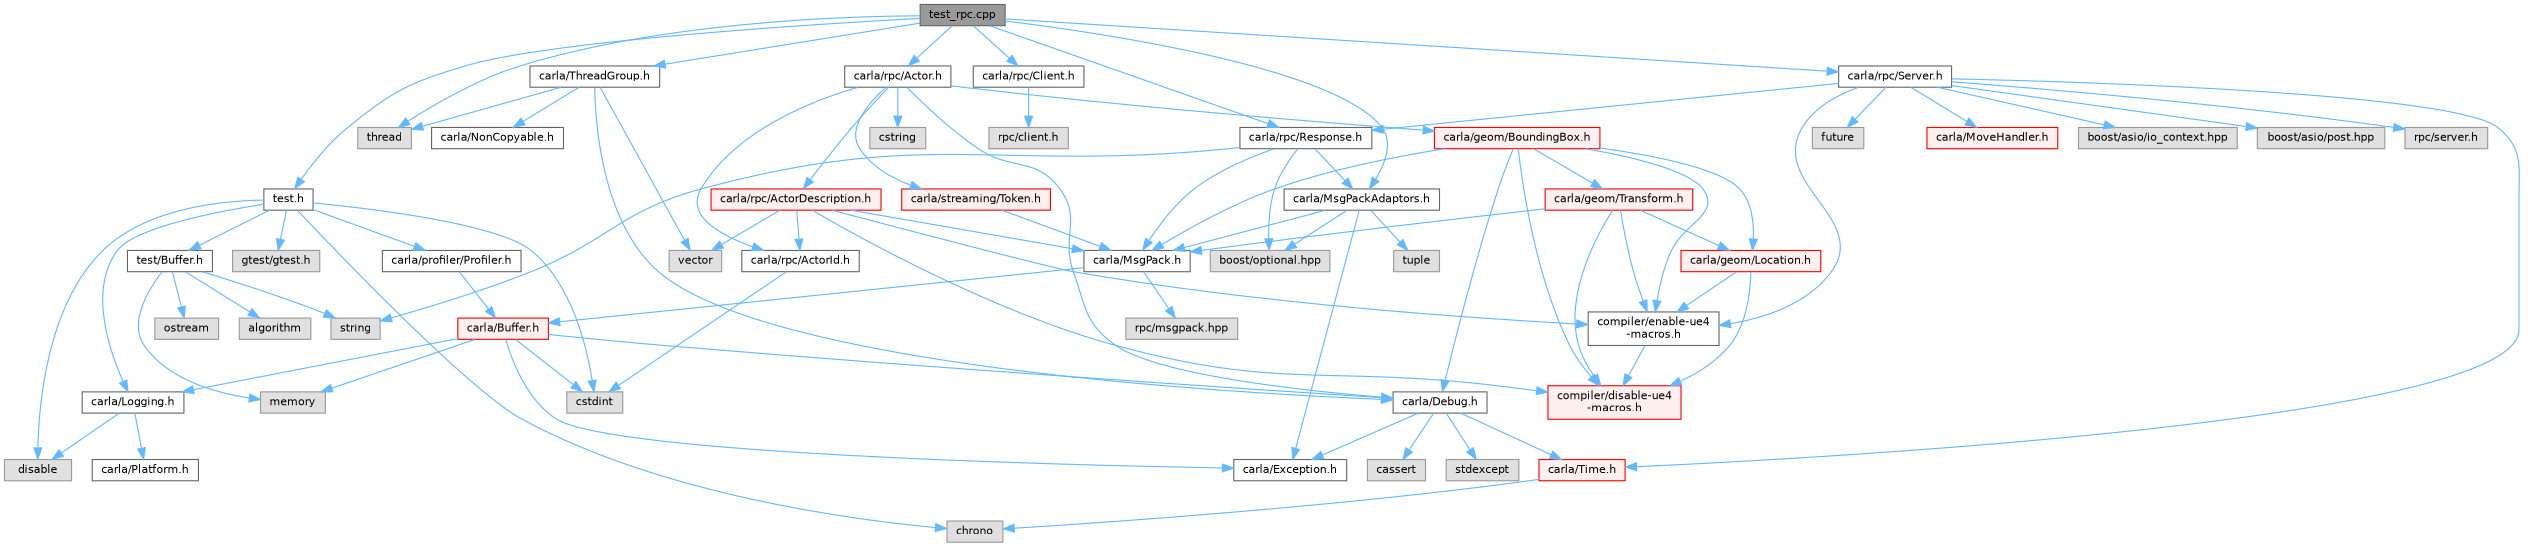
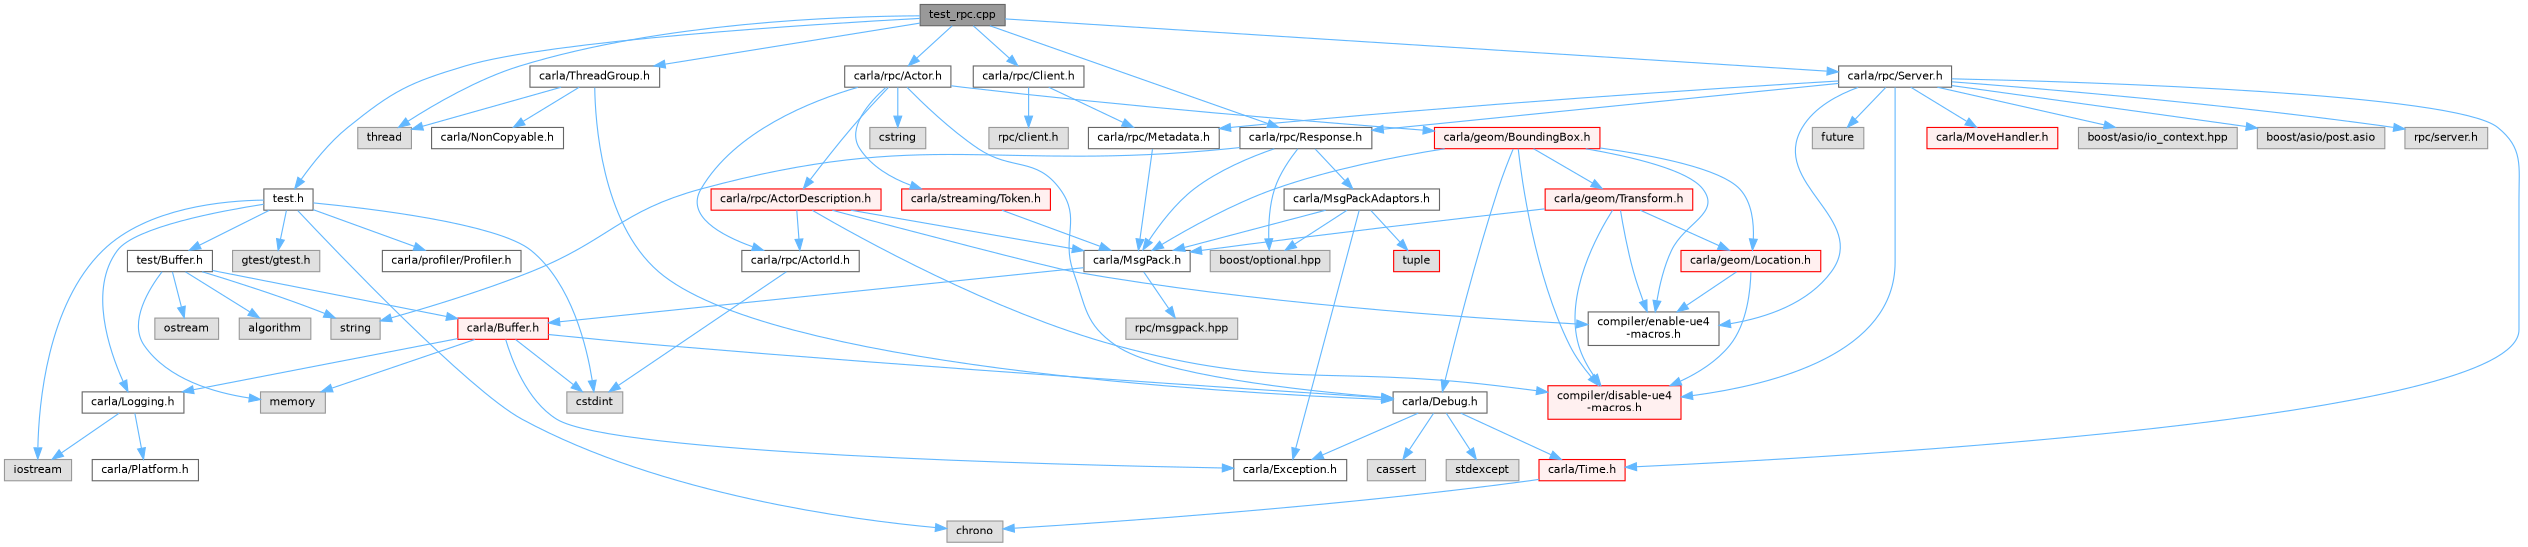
(1228, 60) -> none
none -> (1154, 138)
(2321, 138) -> (2321, 138)
(695, 261) -> none
(1417, 261) -> (1417, 261)
(470, 286) -> (330, 294)
(1637, 361) -> (1884, 305)
(38, 470) -> (38, 470)
